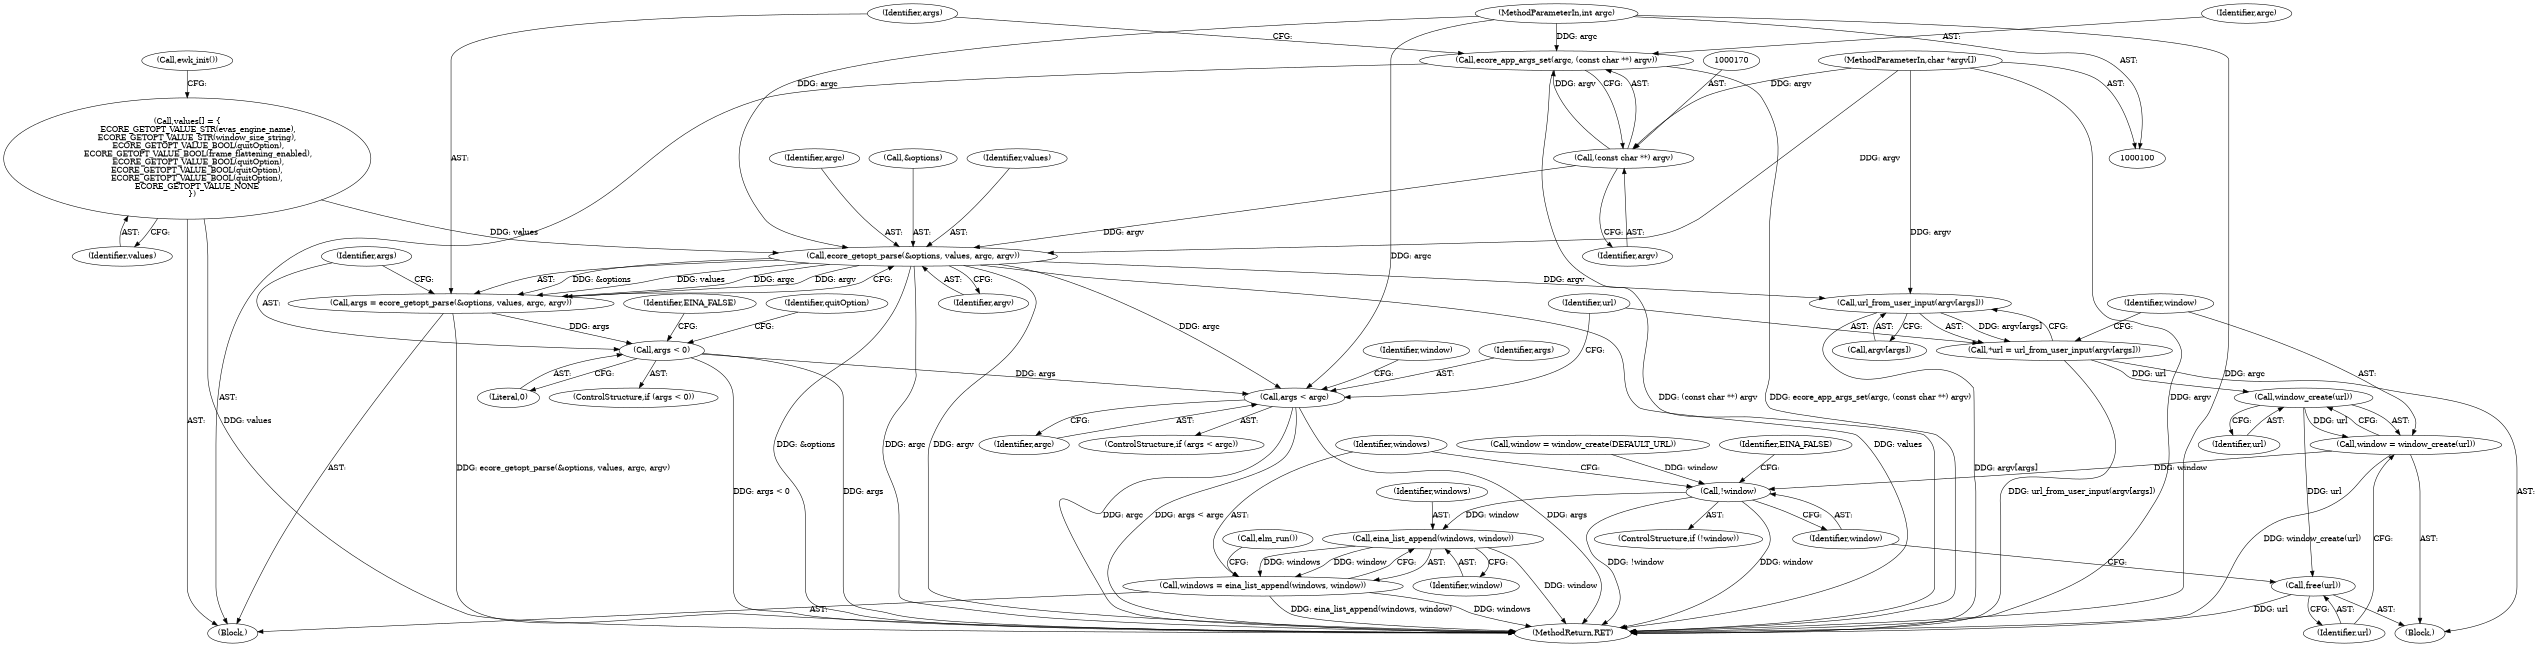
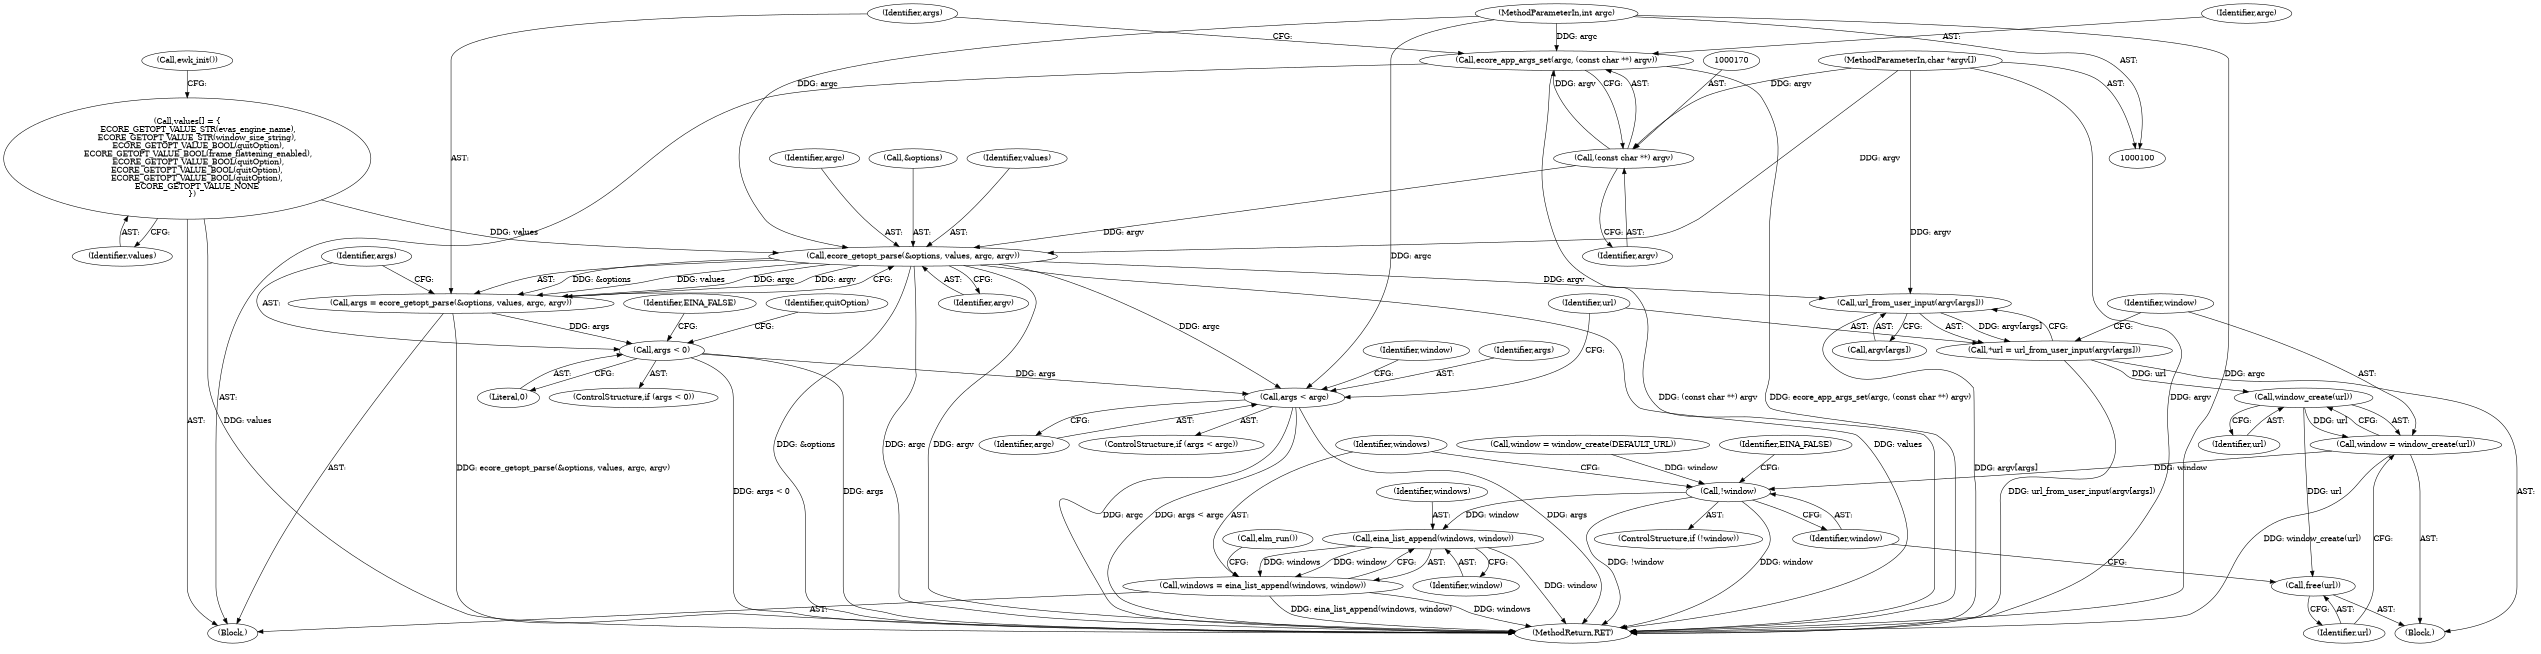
(1966, 629) -> none
